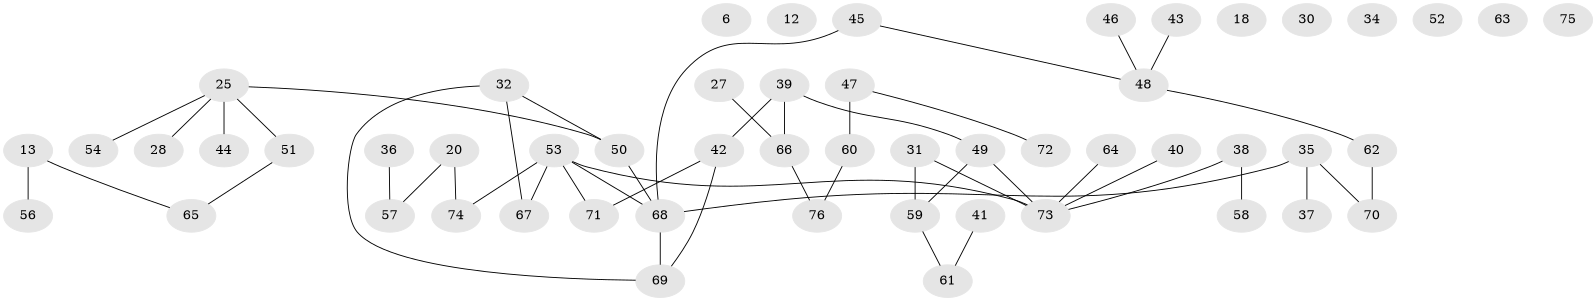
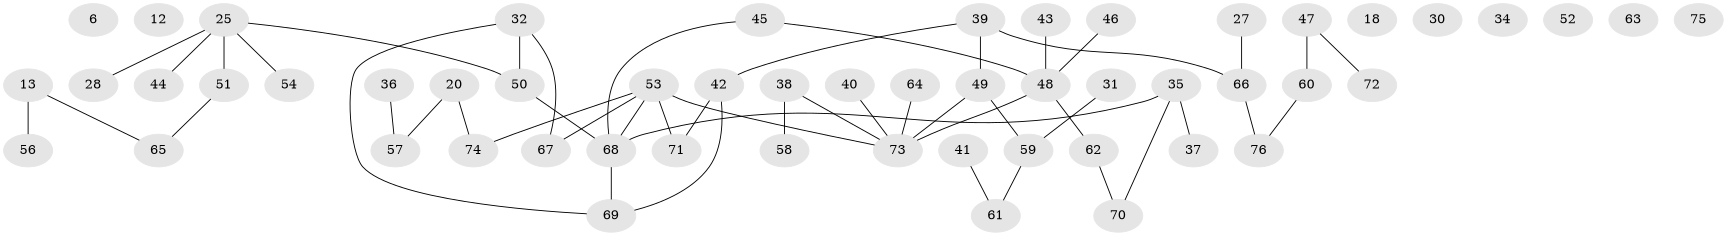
(980, 183) -> (977, 116)
